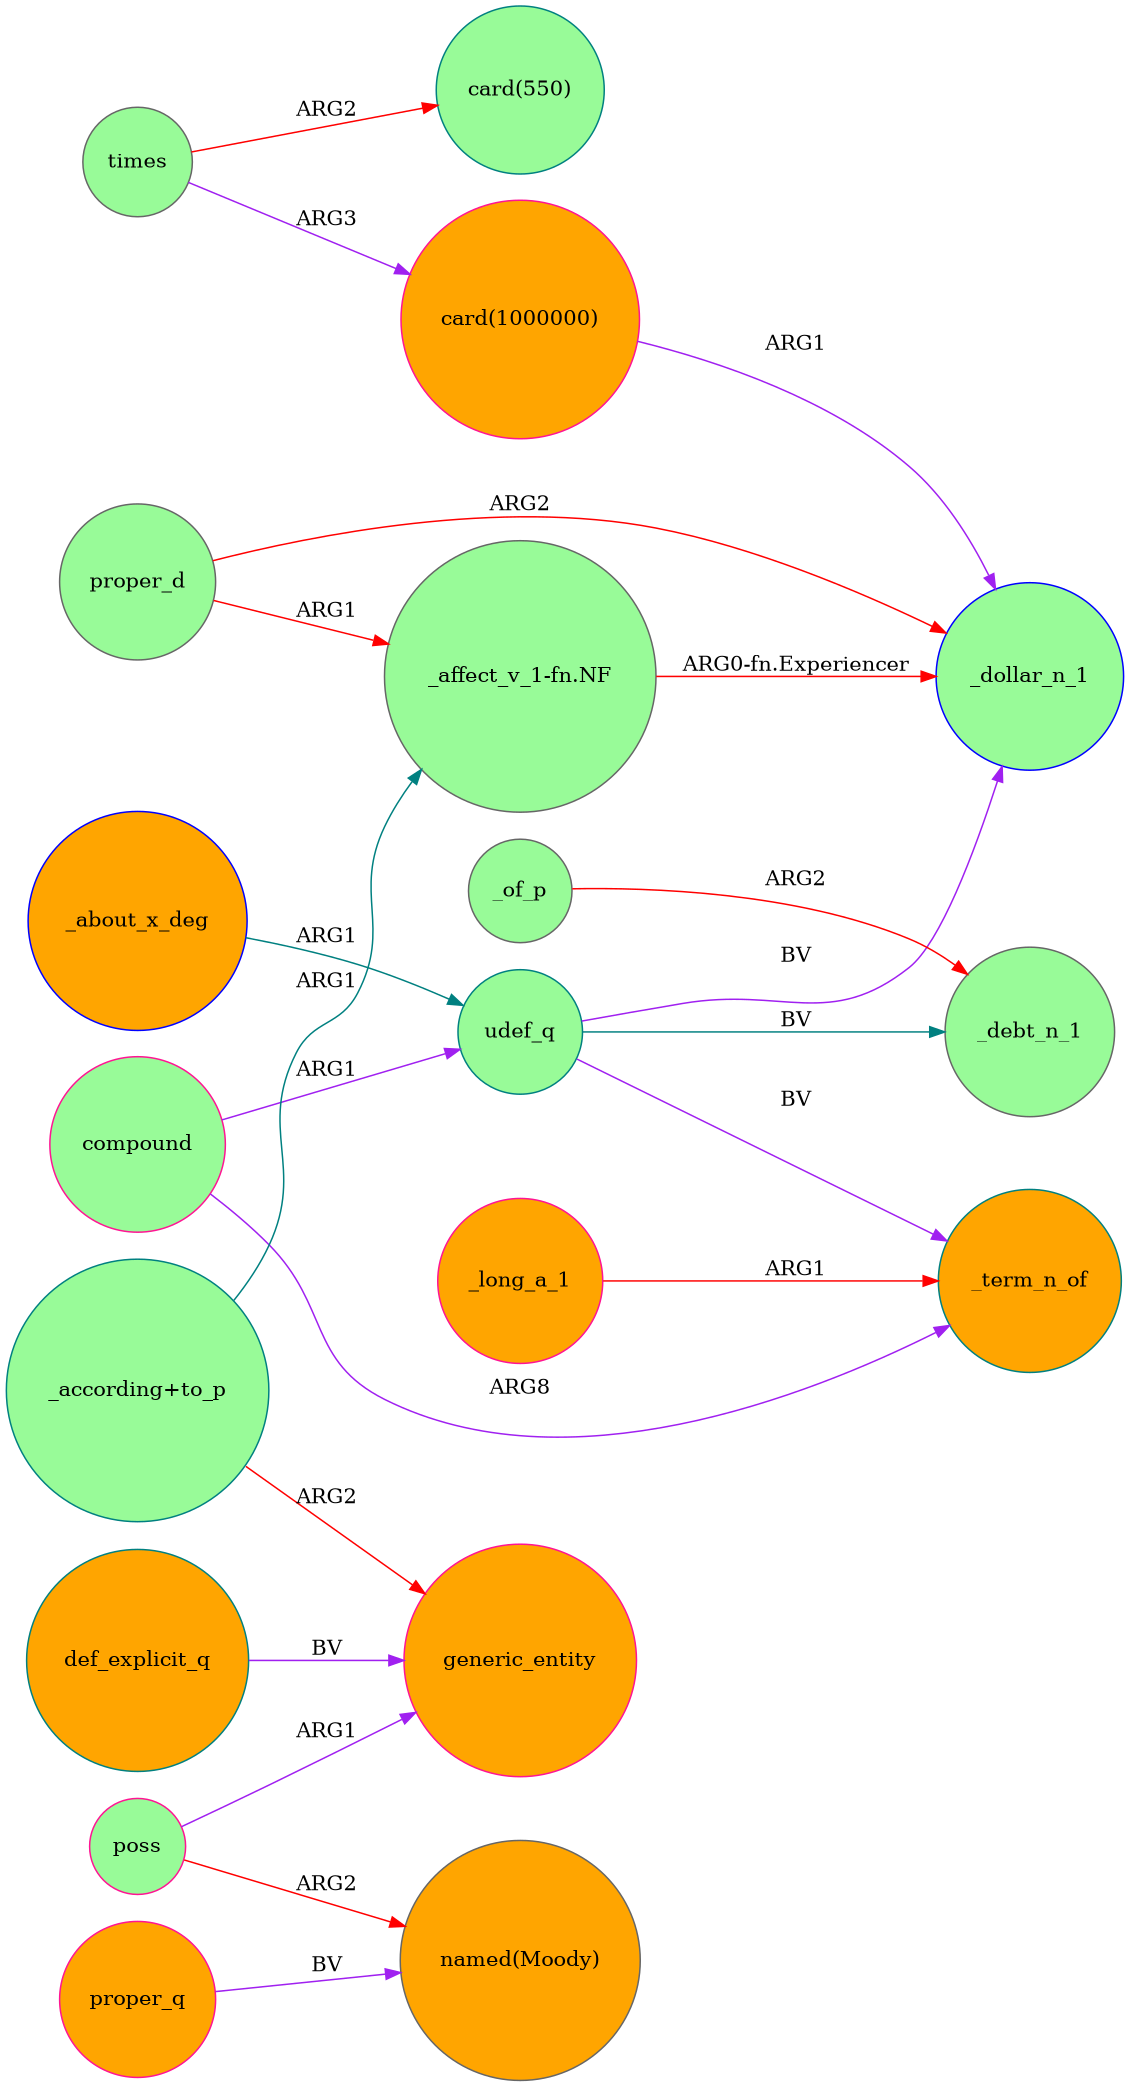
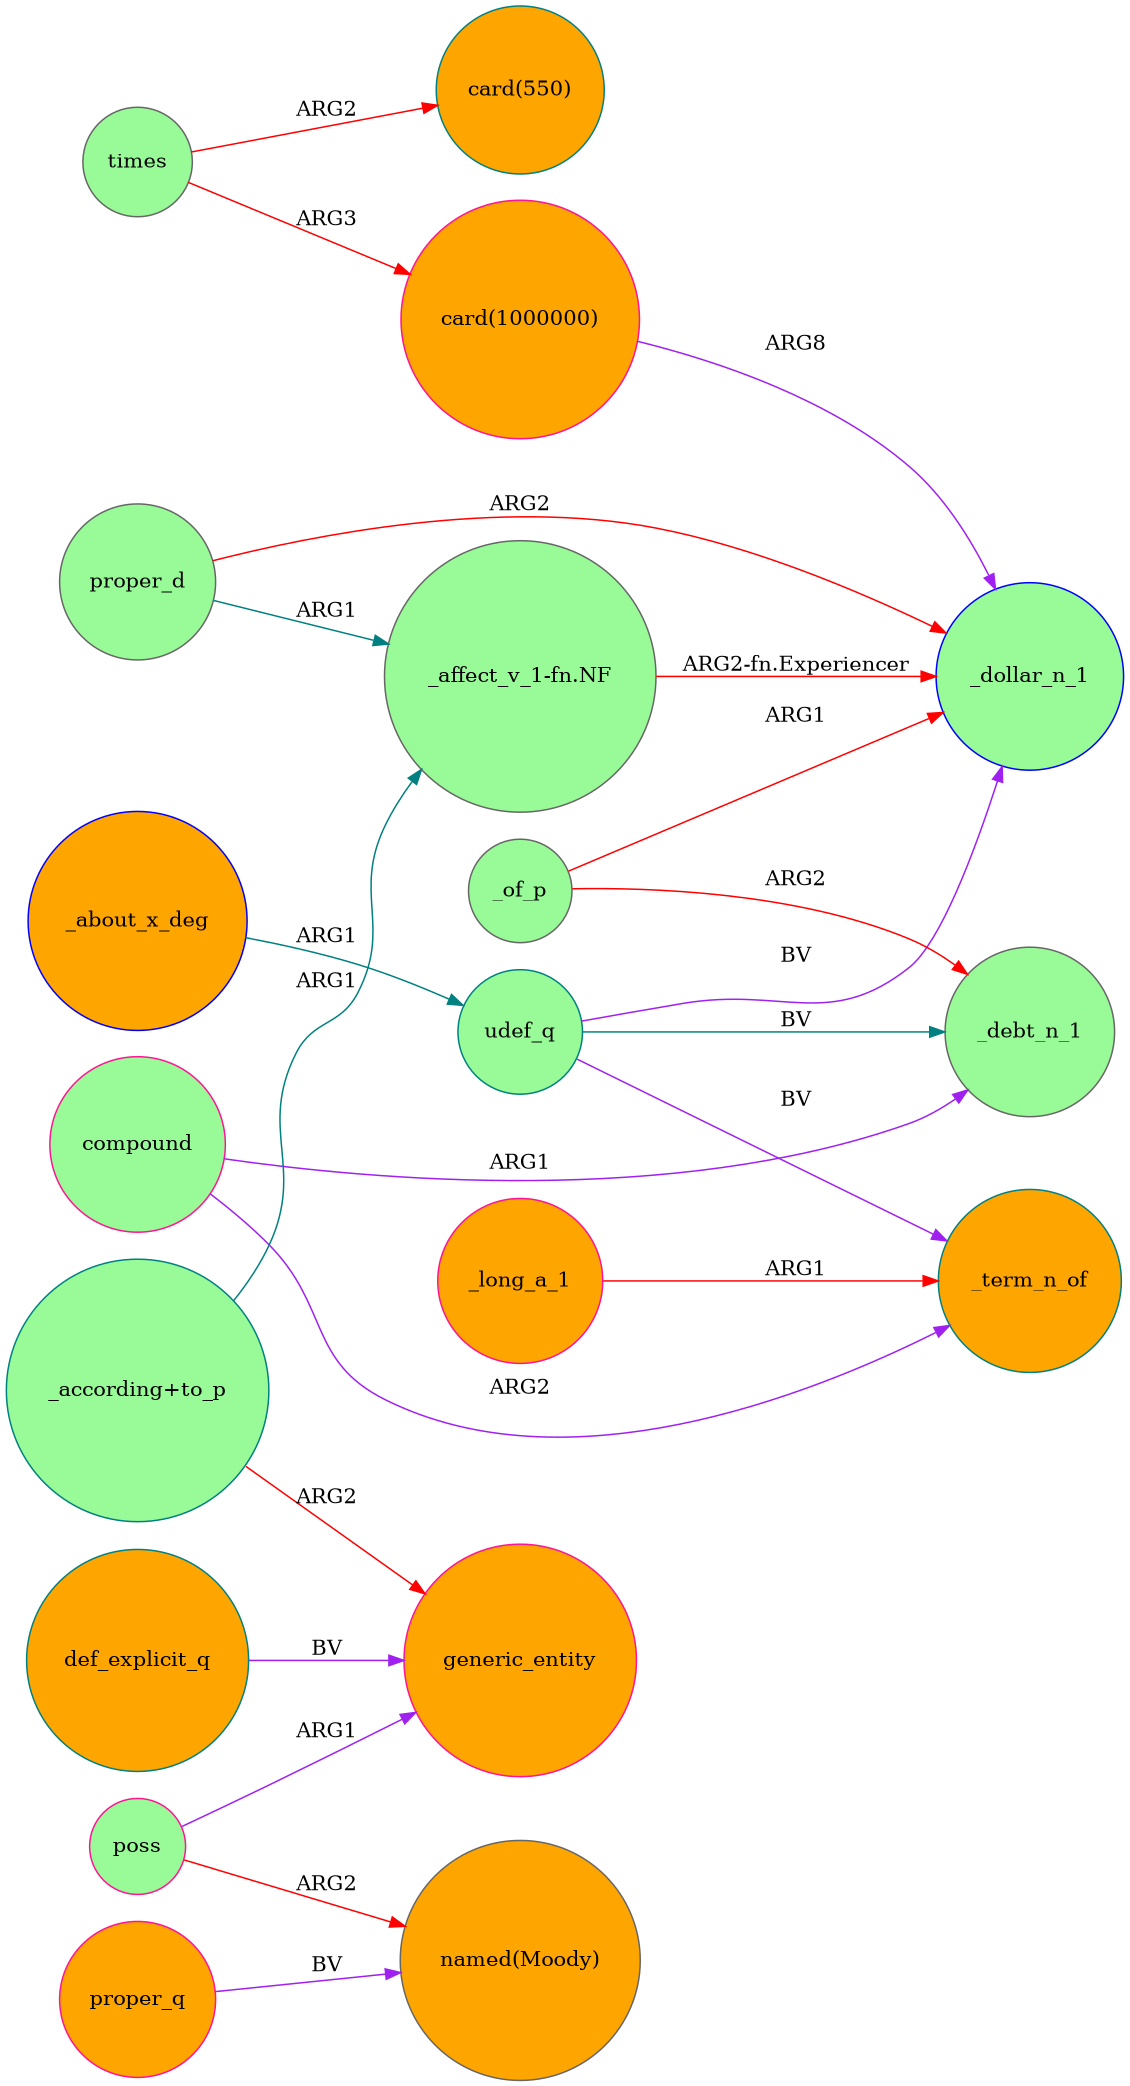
(520, 90) -> (520, 90)
(292, 225) -> (292, 225)
(796, 344) -> (796, 344)
(294, 620) -> (294, 620)
(796, 665) -> (796, 665)
none -> (749, 795)
(334, 1087) -> (595, 1178)
(520, 1388) -> (520, 1388)
